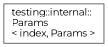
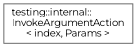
(54, 24) -> (68, 24)
